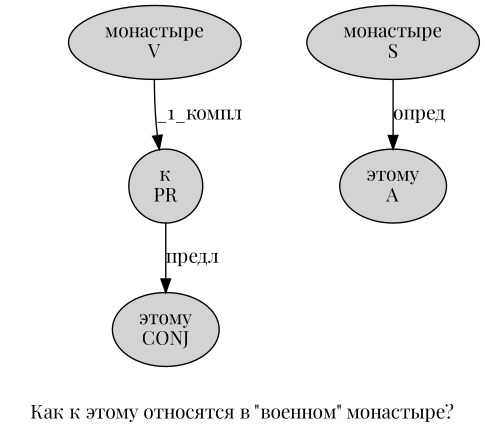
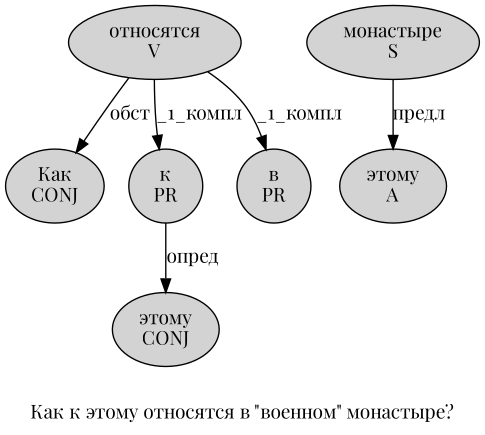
(155, 42) -> (155, 42)
(420, 114) -> (420, 114)
none -> (55, 186)
none -> (274, 186)
(193, 258) -> (193, 258)
